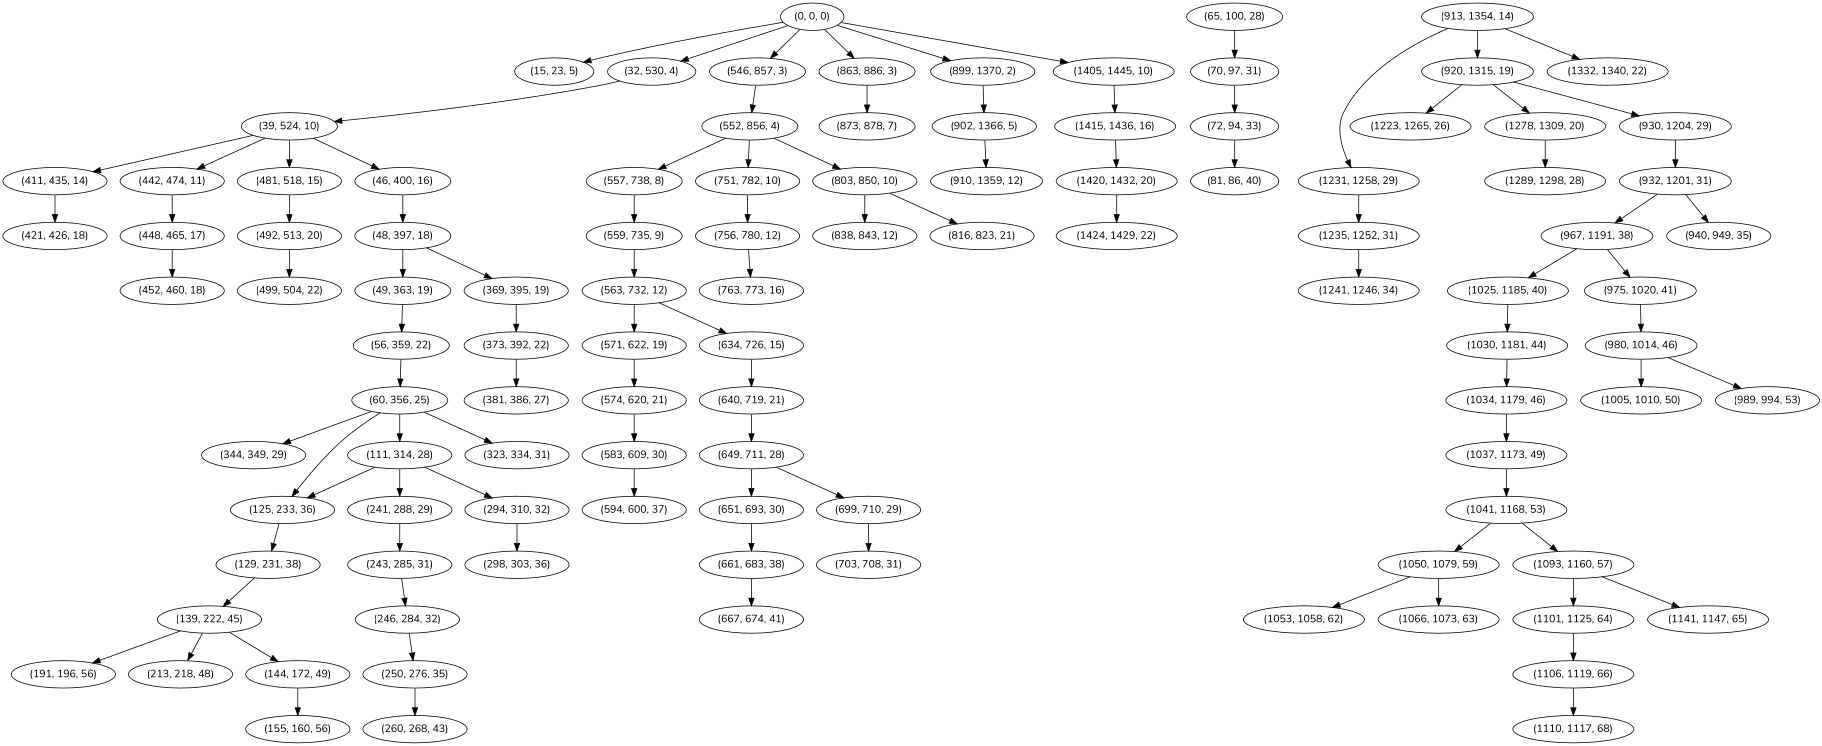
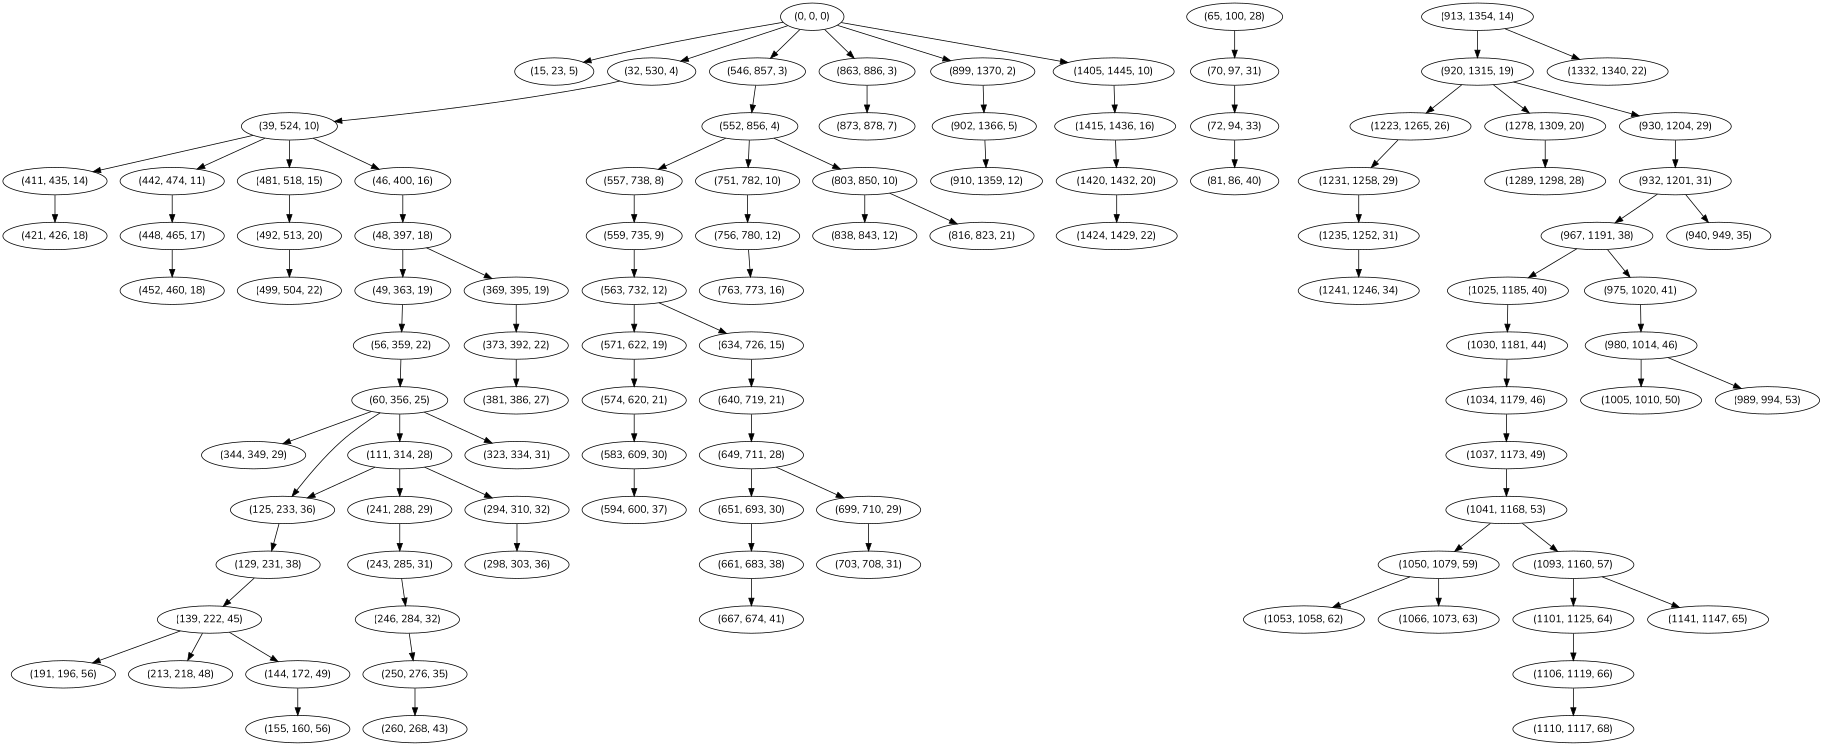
(1370, 78) -> (1387, 151)
